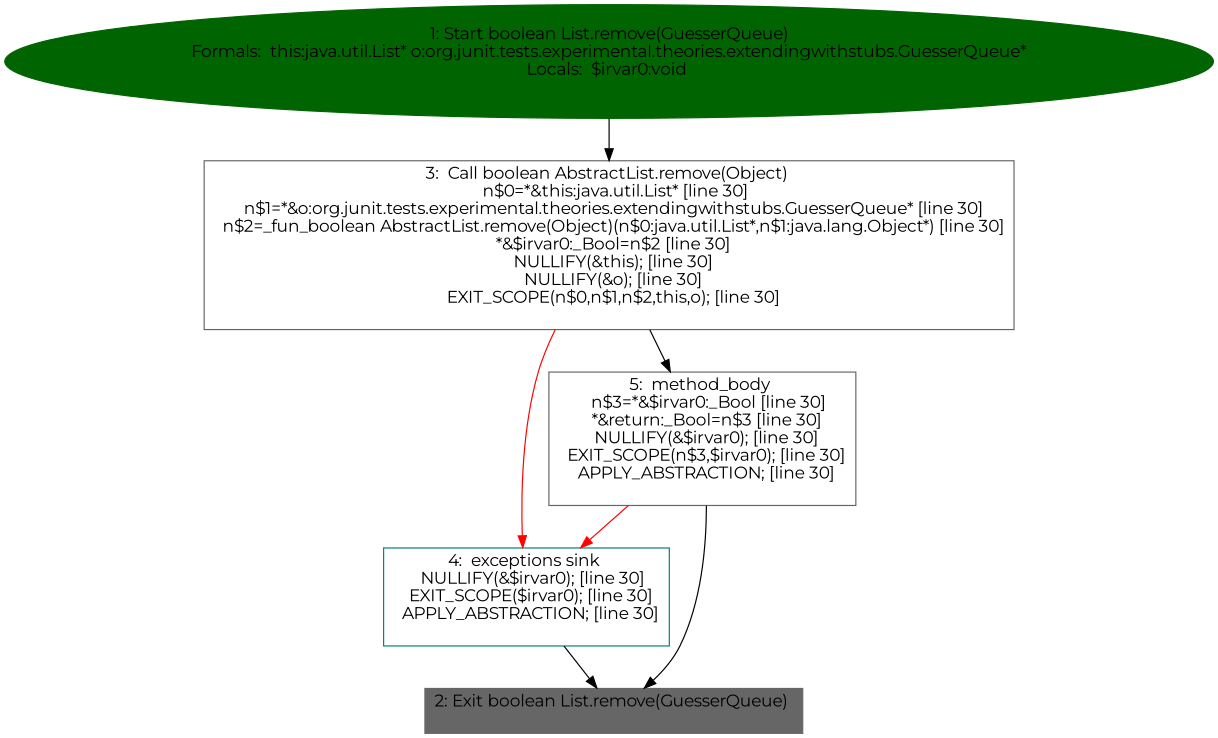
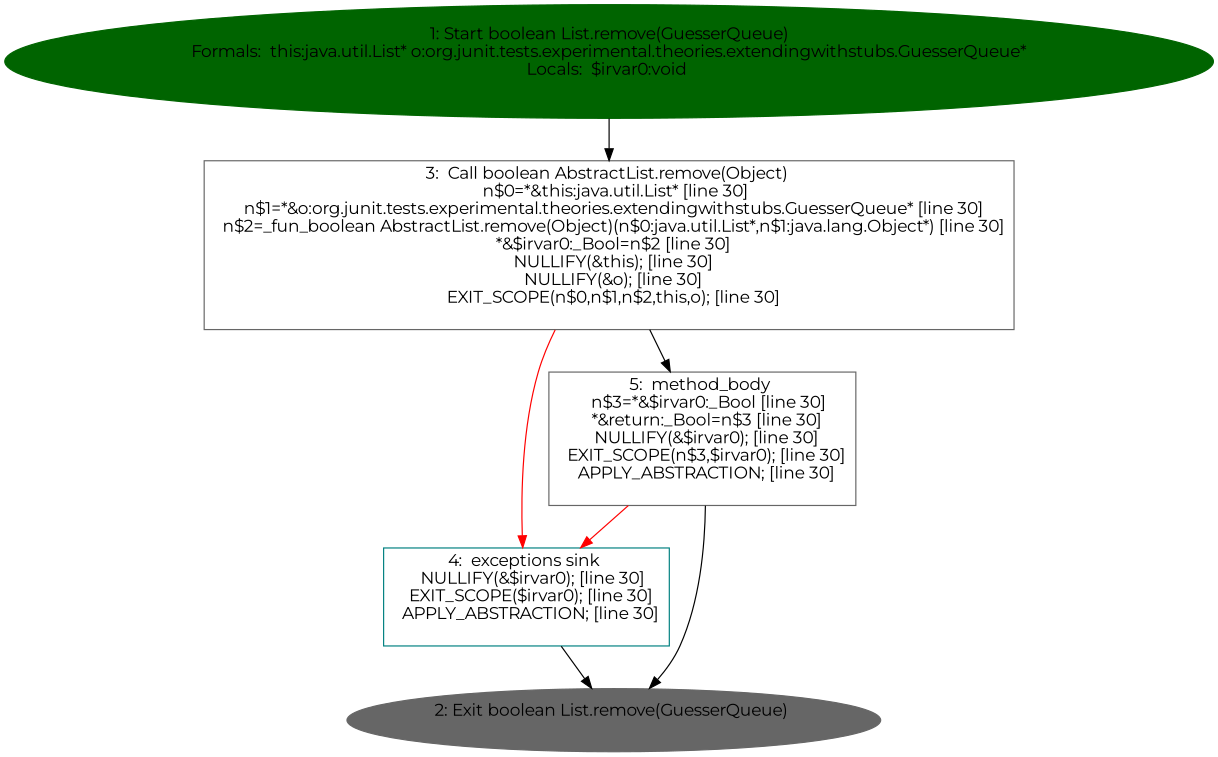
(614, 711) -> (614, 720)
